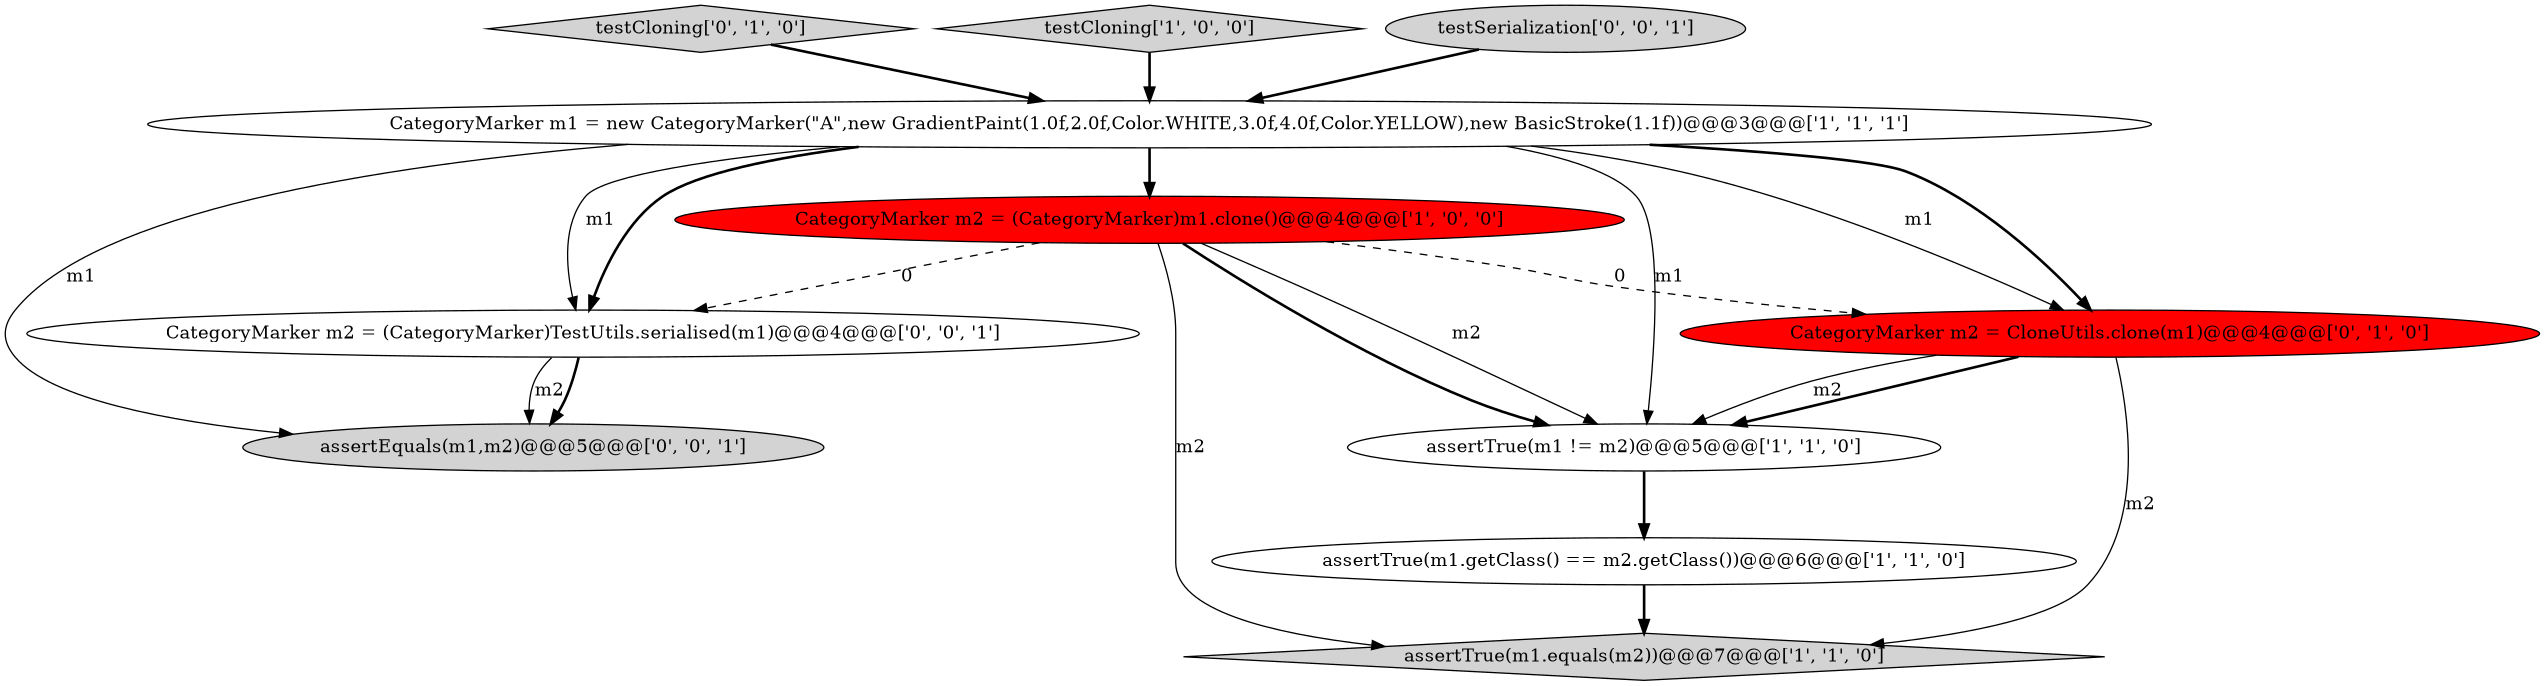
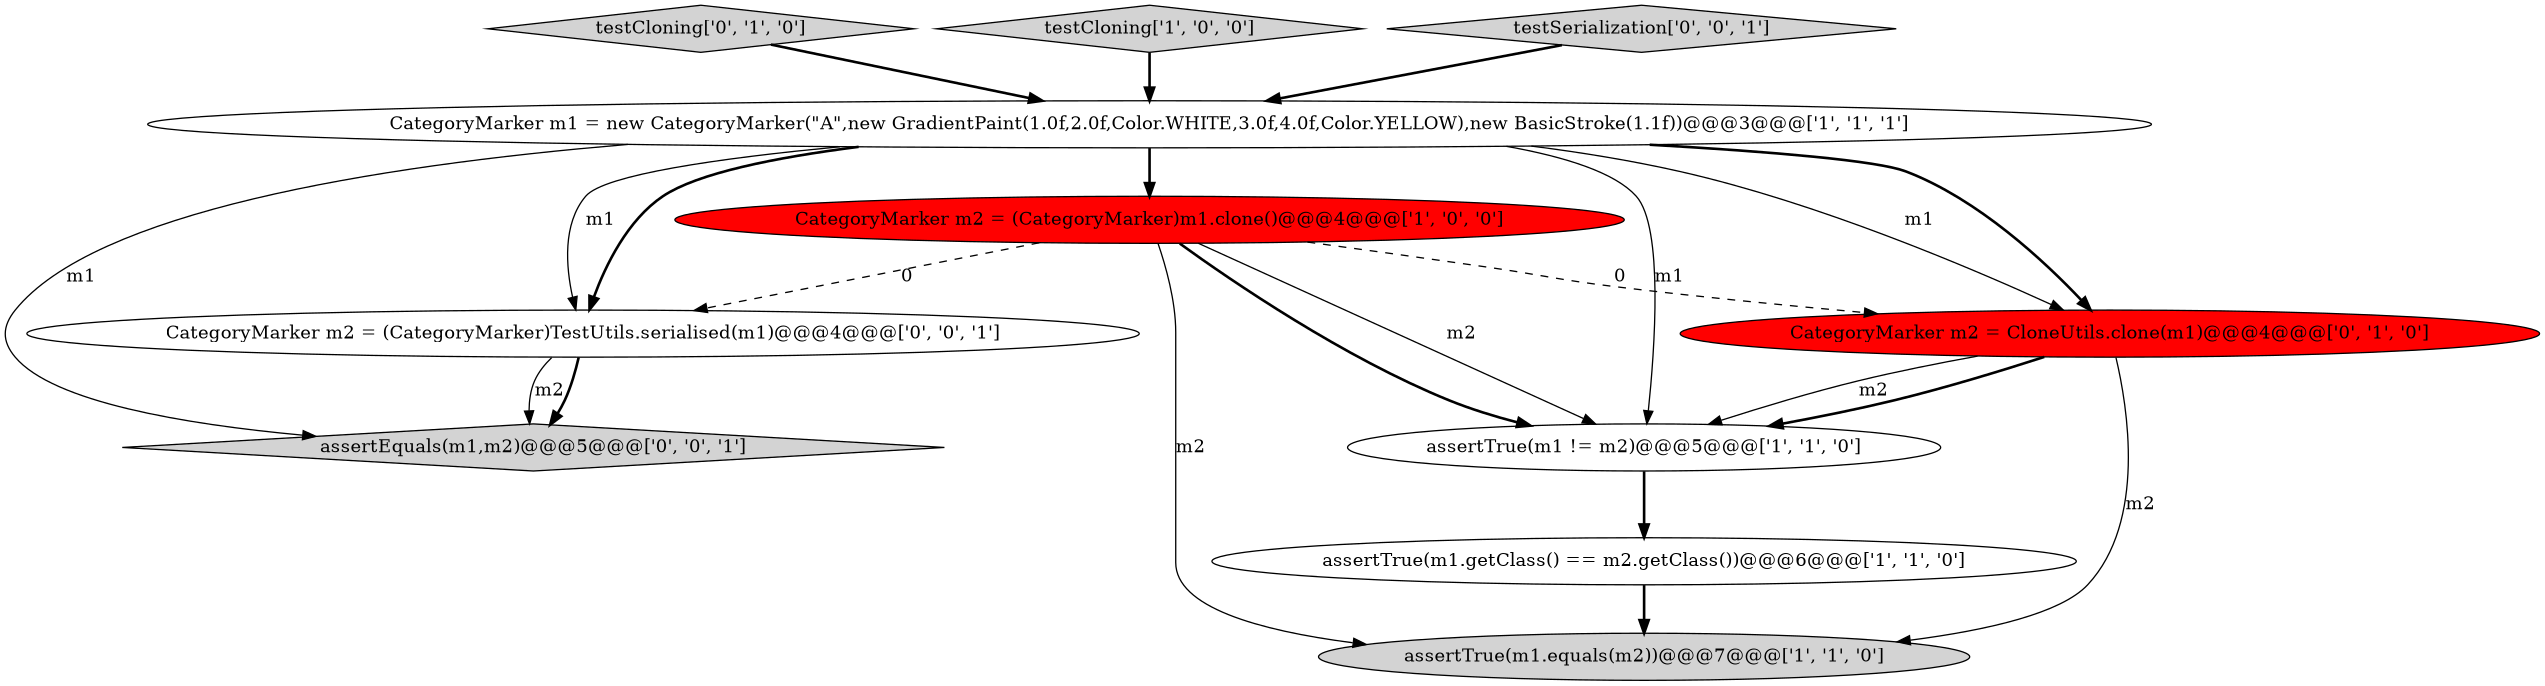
(1566, 29) -> (1641, 29)
(533, 447) -> (533, 447)
(1644, 657) -> (1644, 657)
